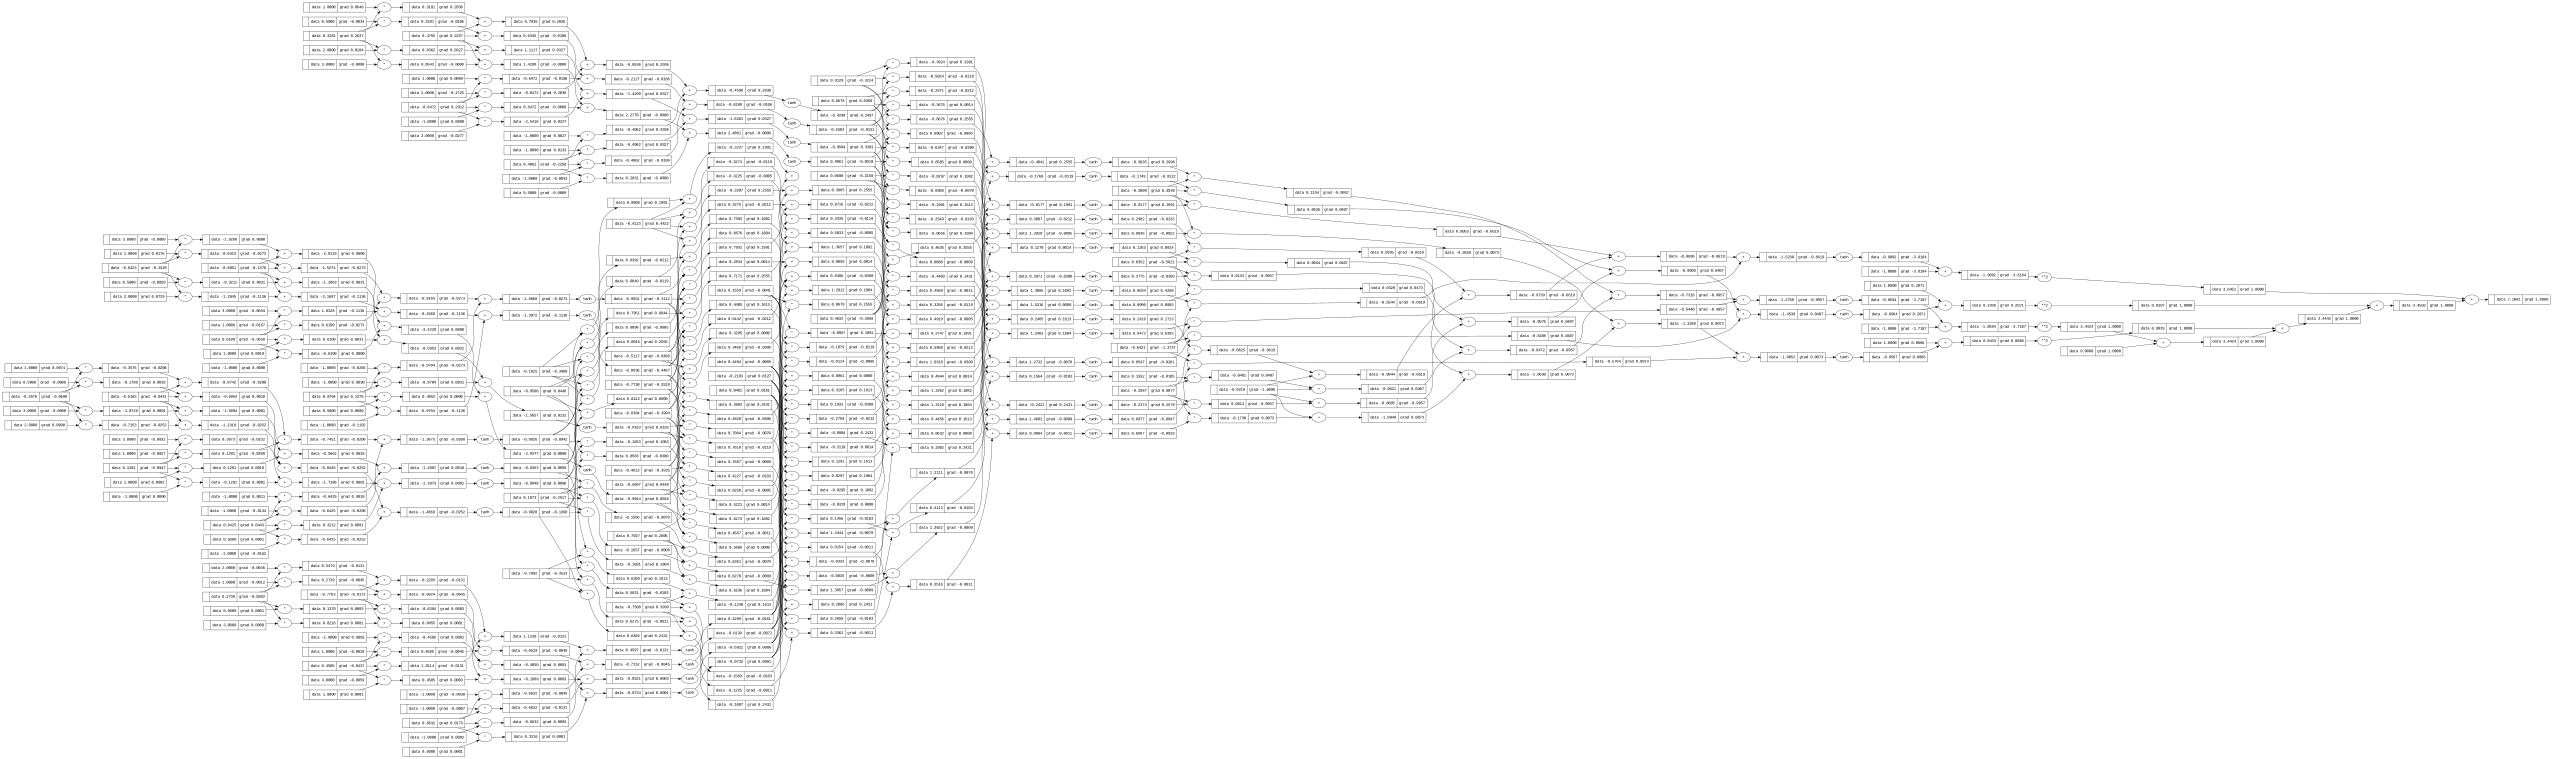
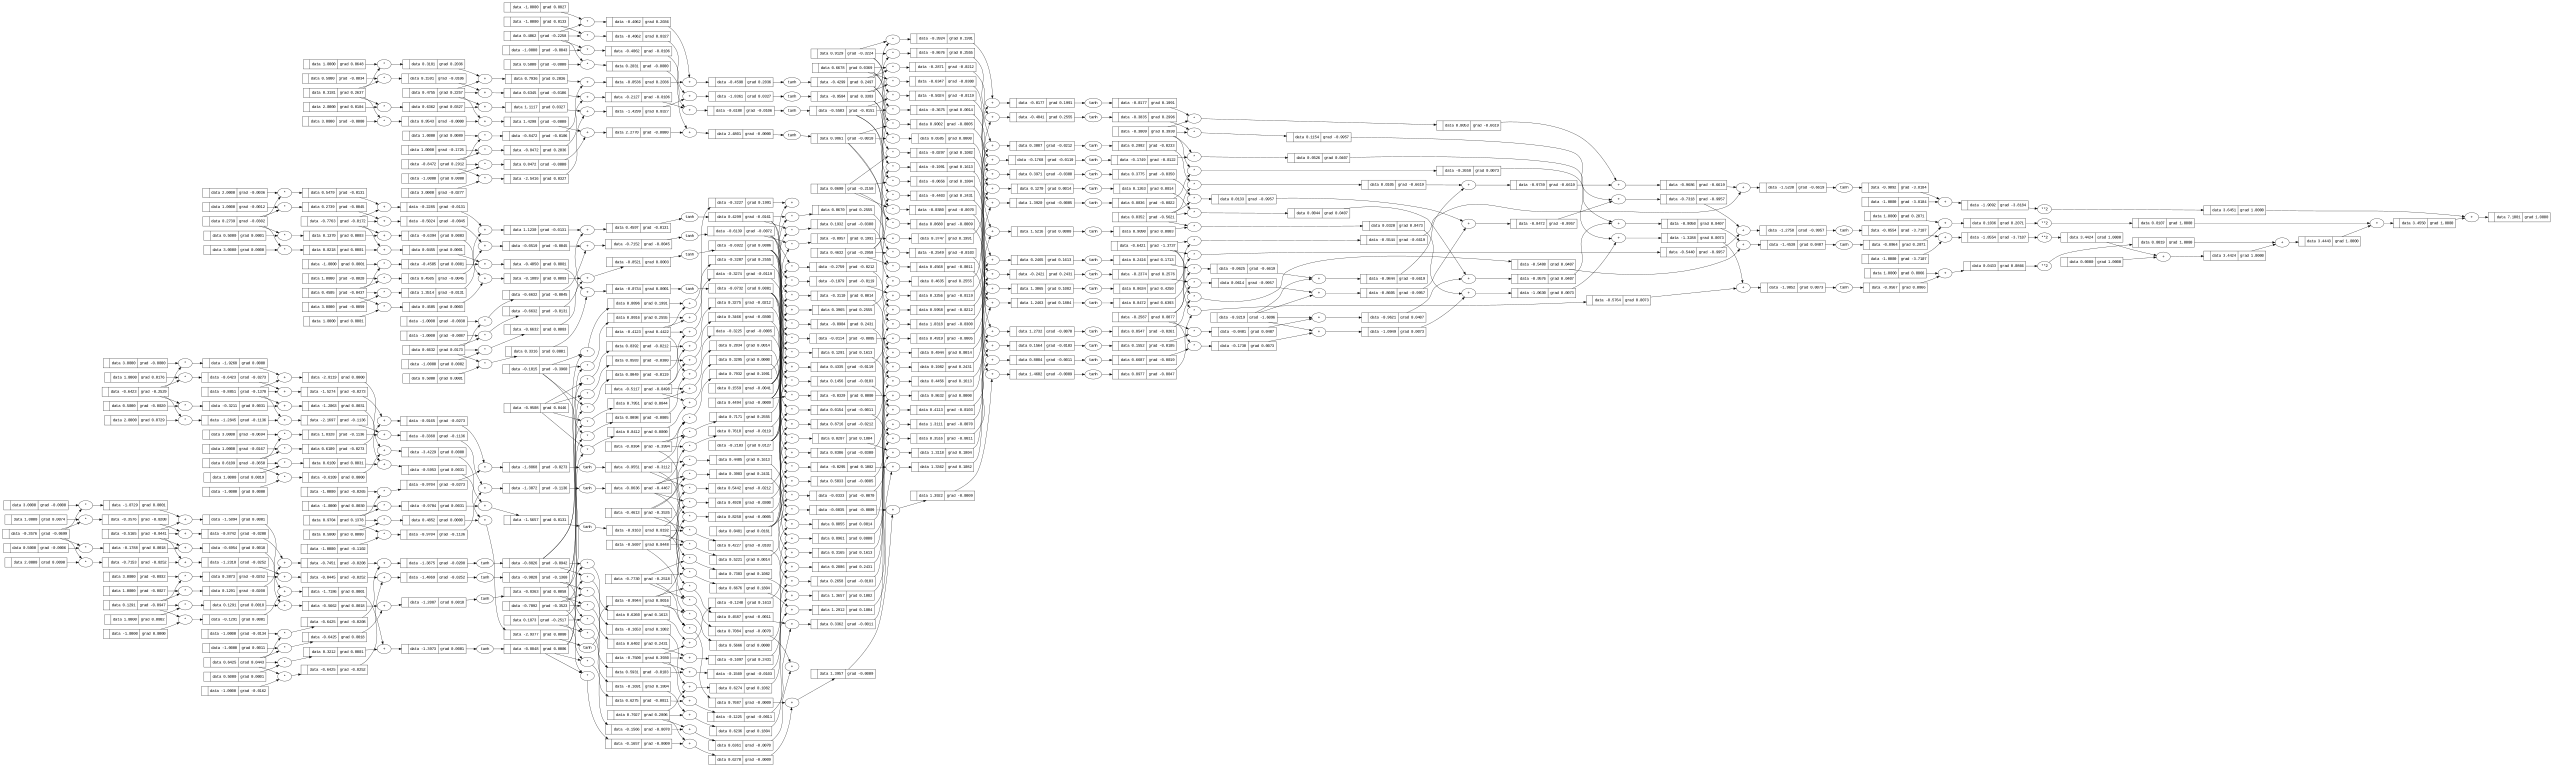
(843, 533) -> none
